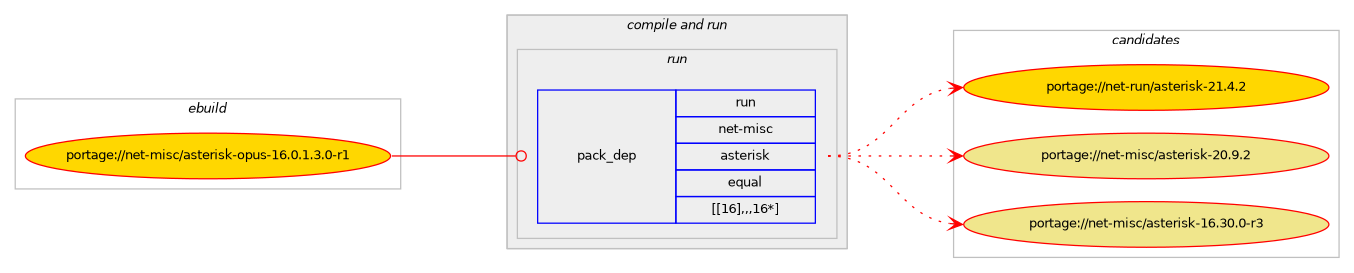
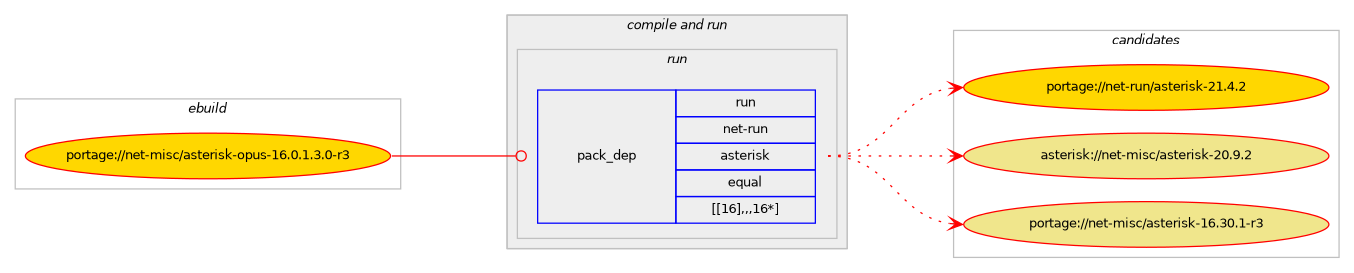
(746, 129) -> (746, 129)
(208, 156) -> (208, 156)
(1146, 156) -> (1146, 156)
(1146, 224) -> (1146, 224)
